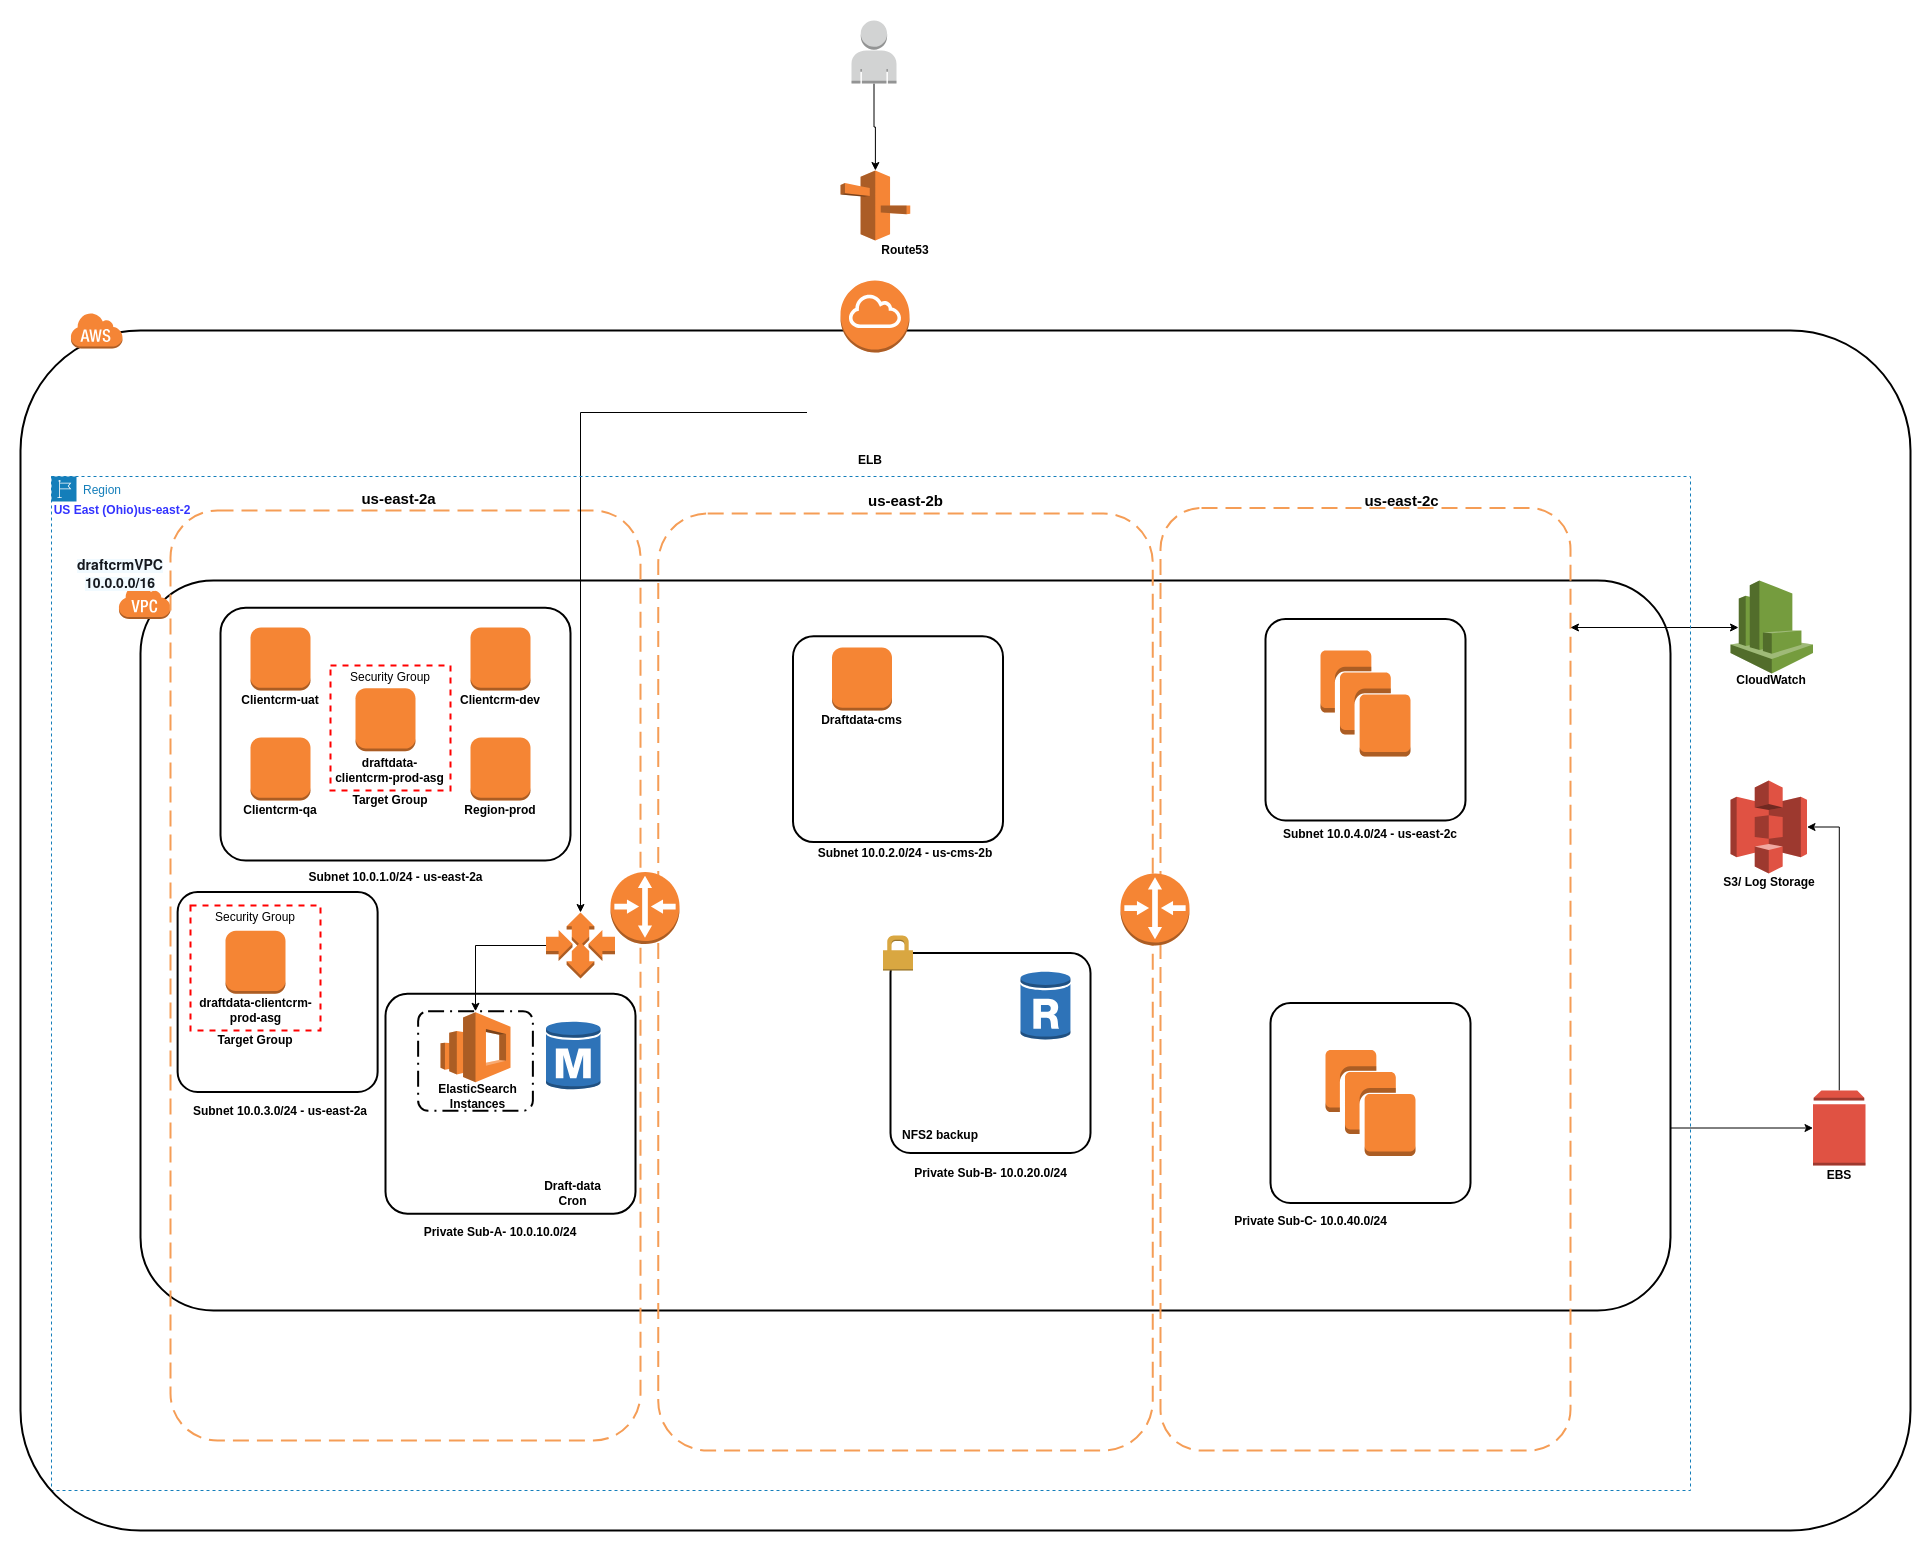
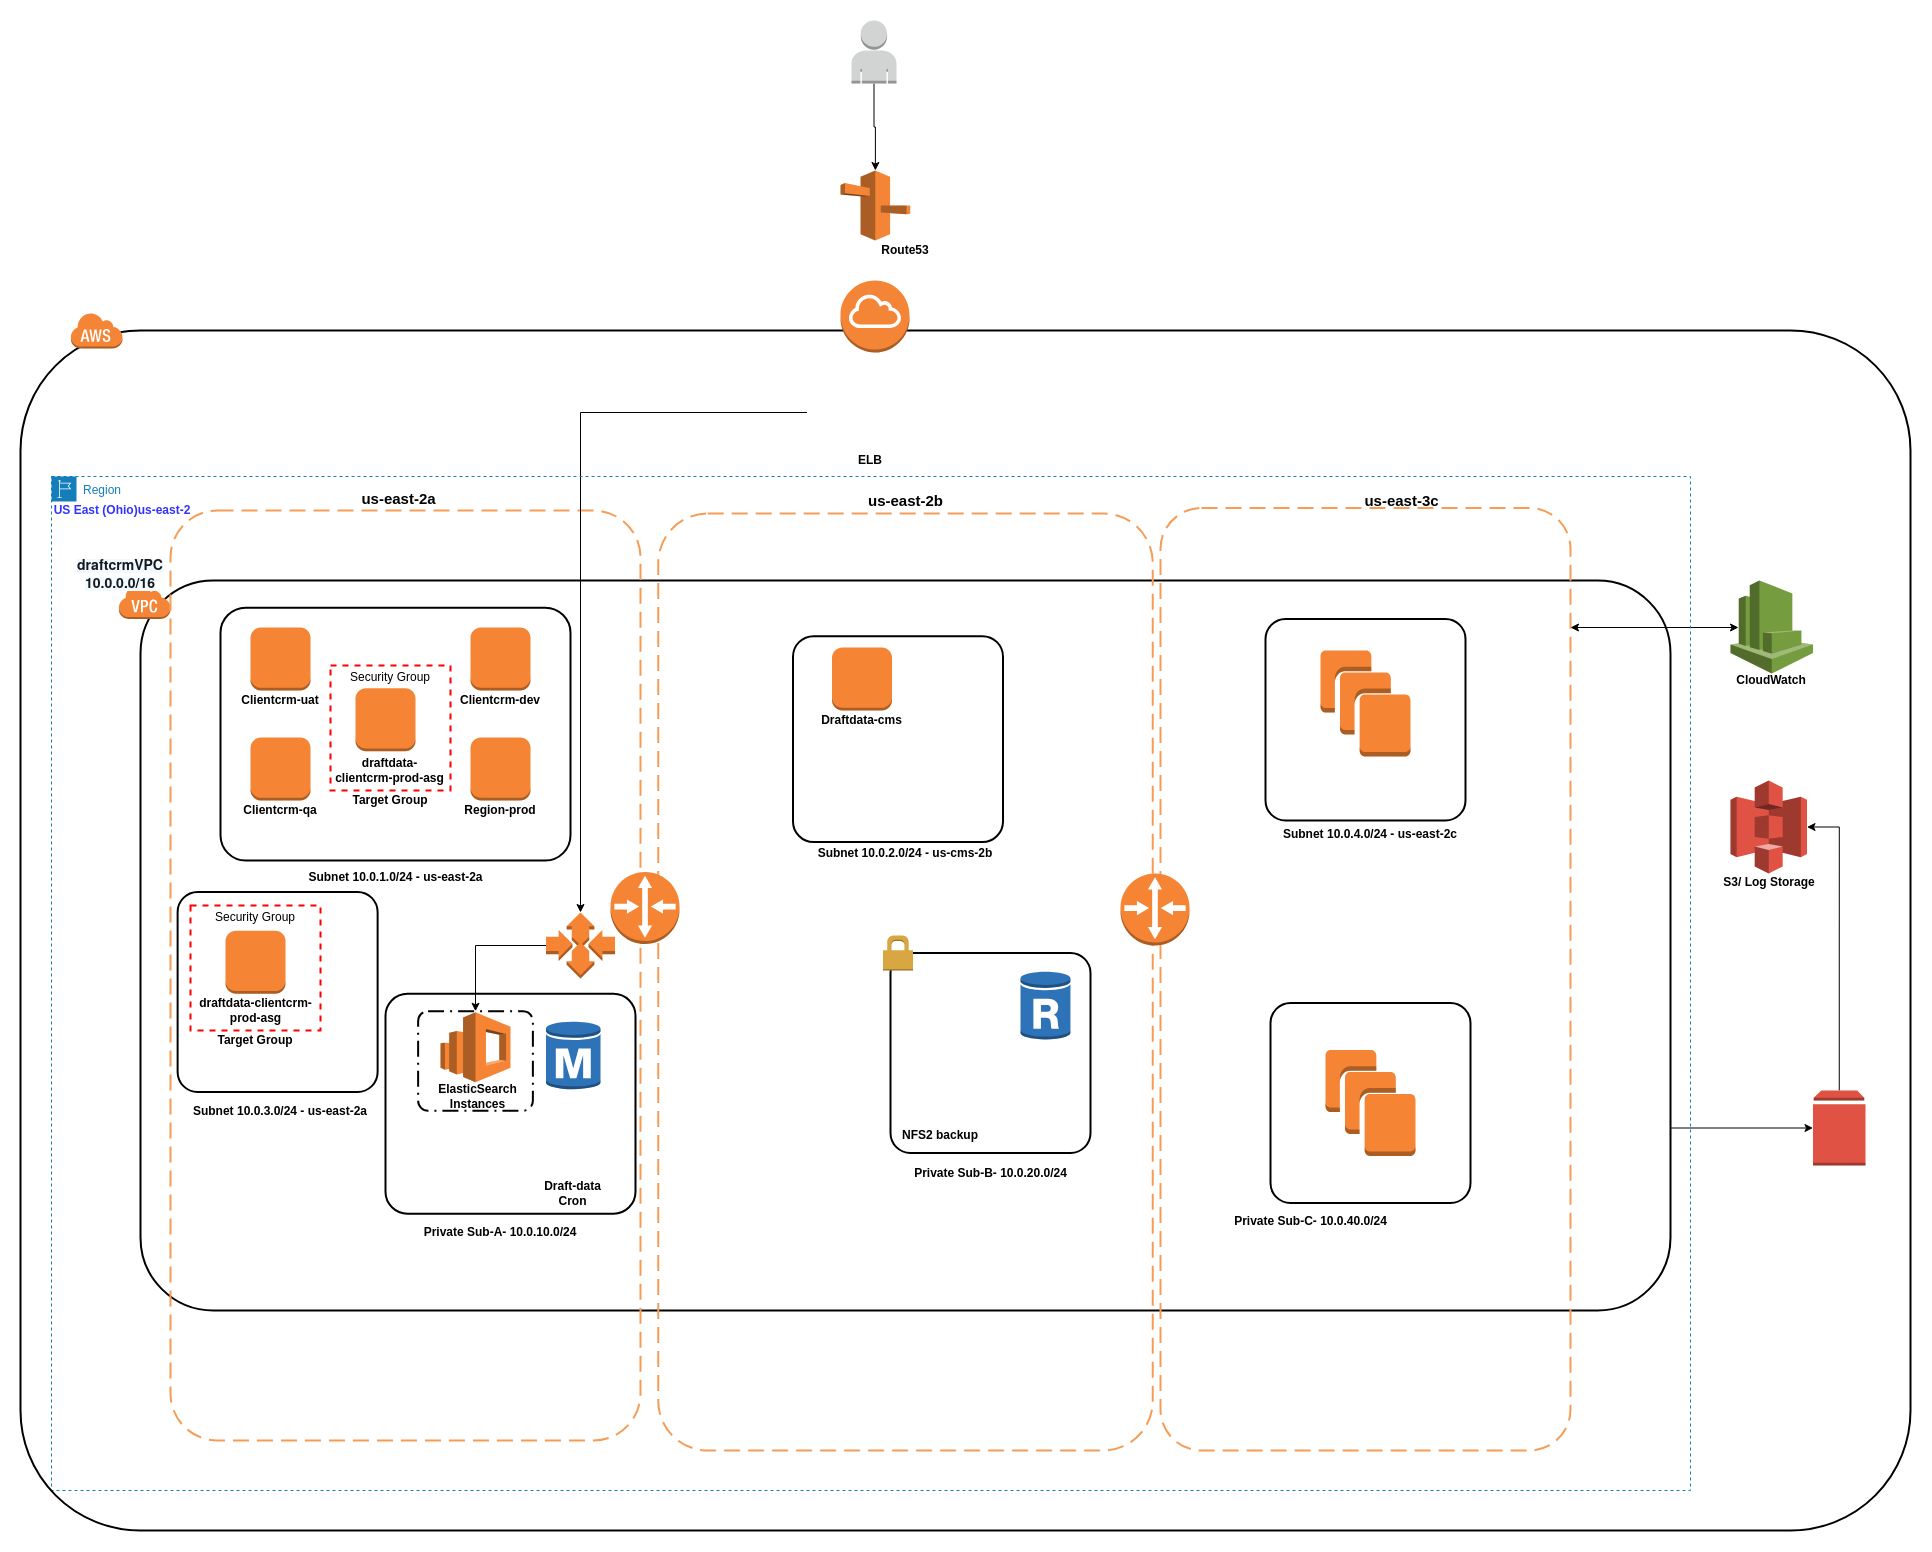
(1402, 501) -> (1402, 501)
(1839, 1176) -> none
